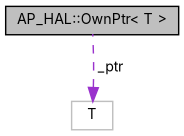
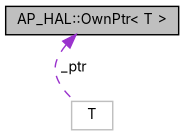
(94, 61) -> (56, 75)
